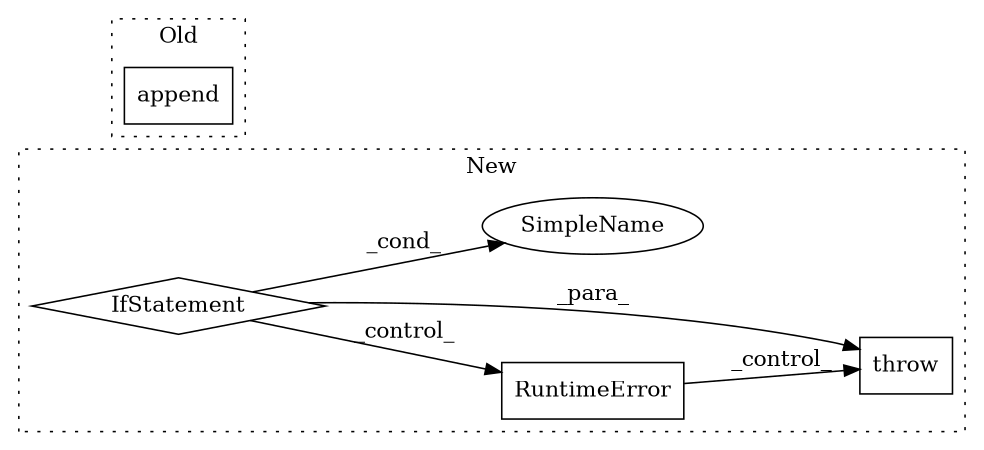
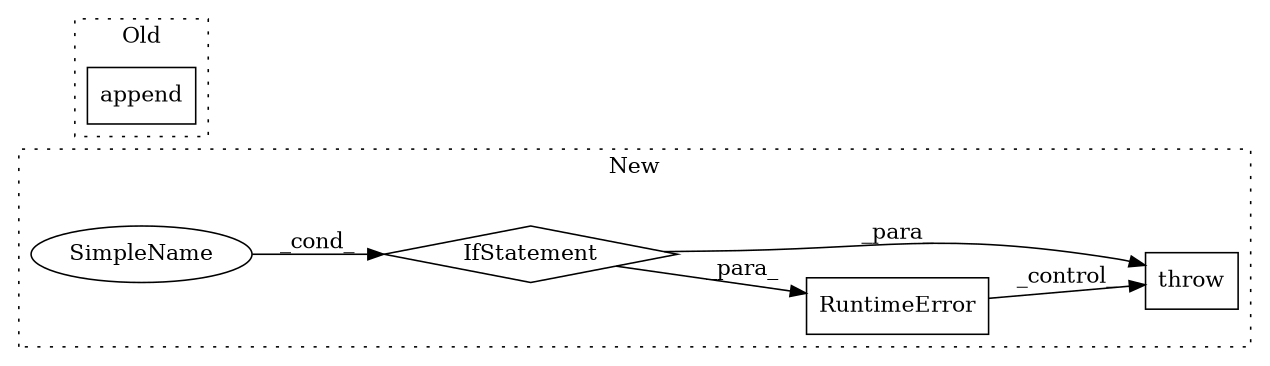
(371, 269) -> (310, 254)
(404, 332) -> (742, 269)
